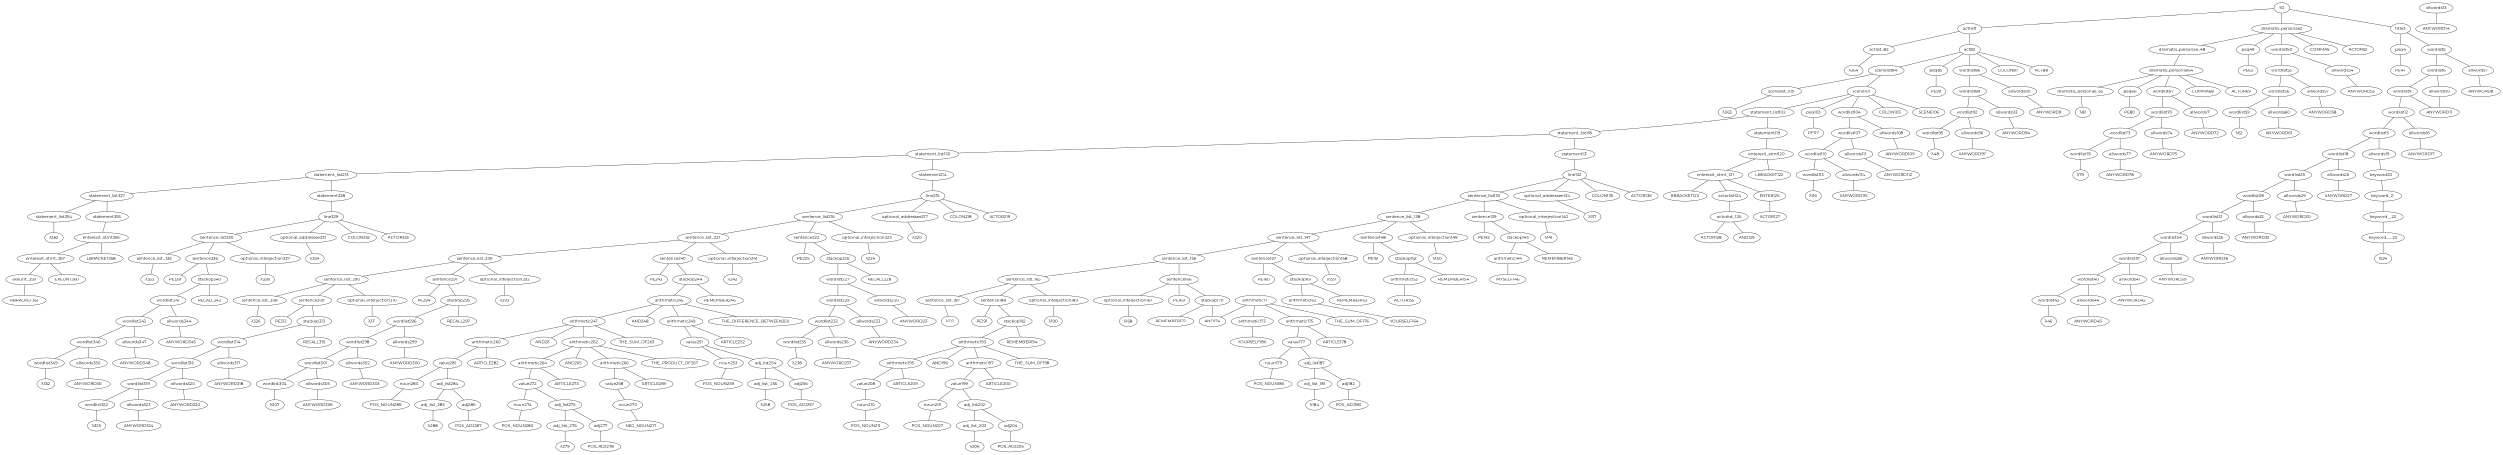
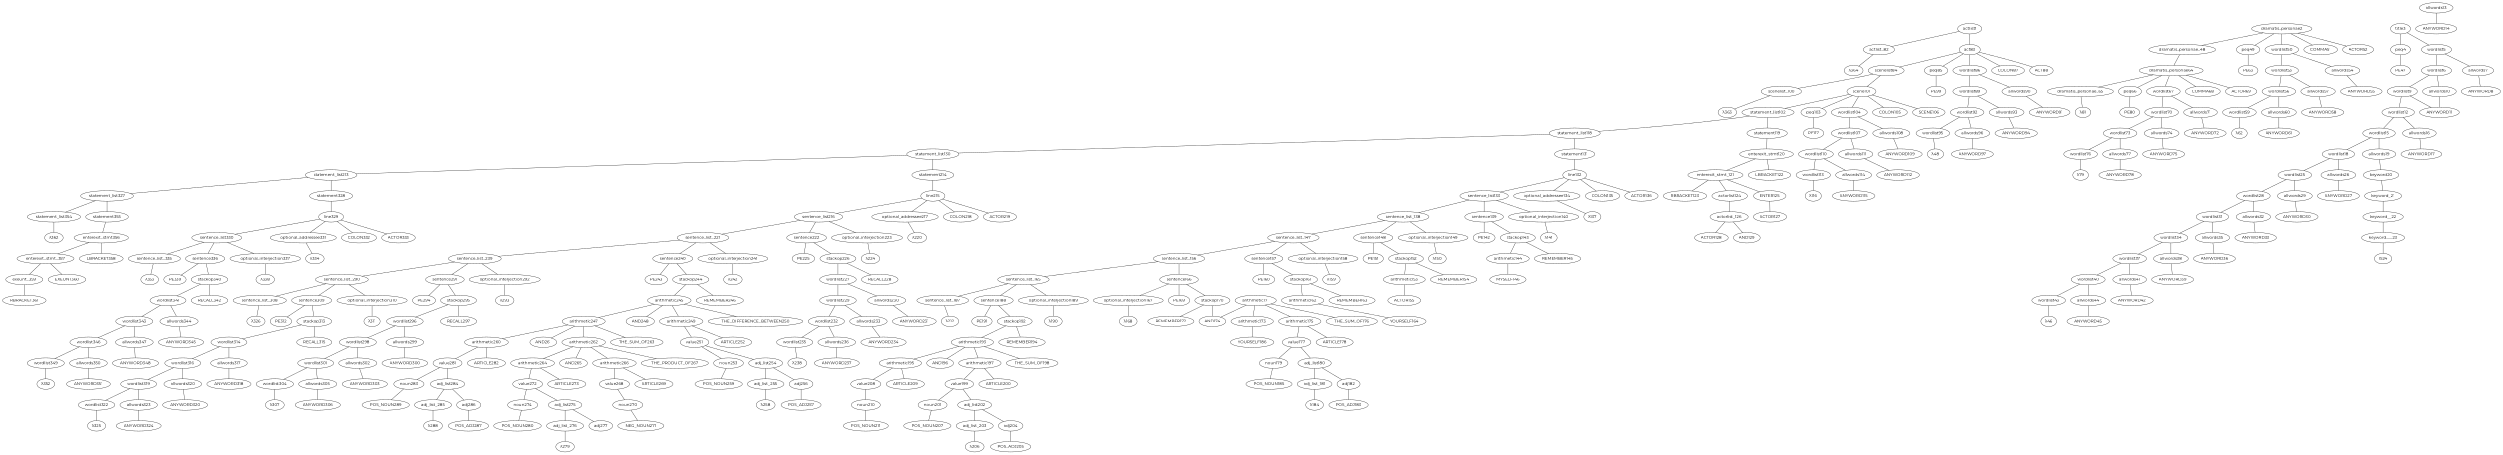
(2282, 8) -> none
(1315, 363) -> (1315, 363)
(601, 447) -> none
